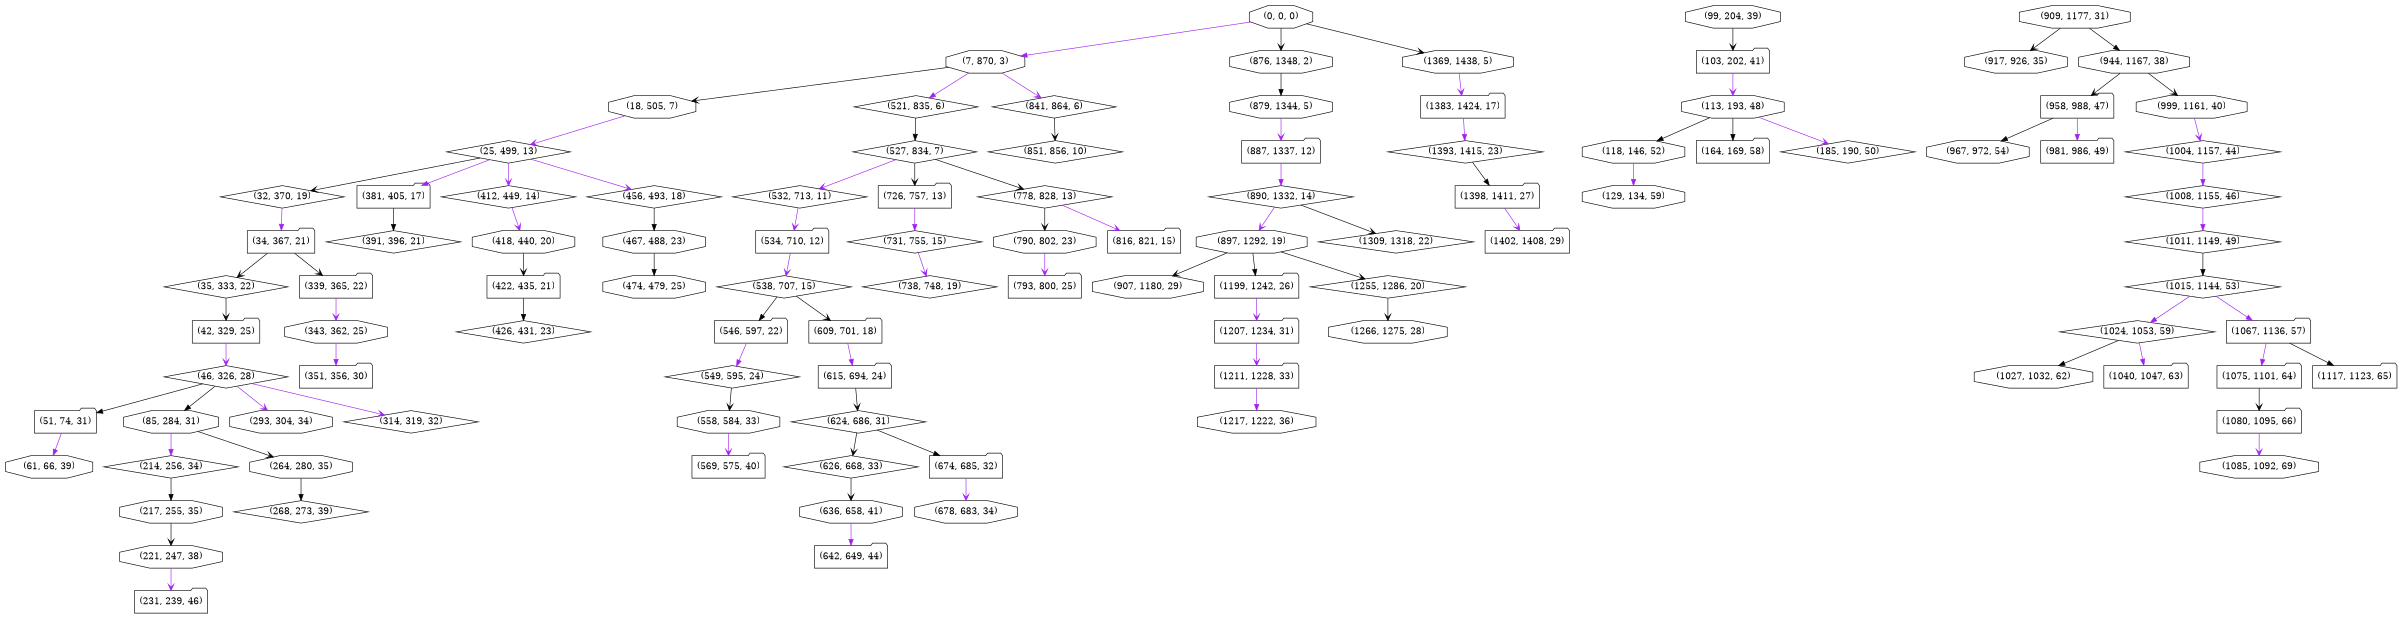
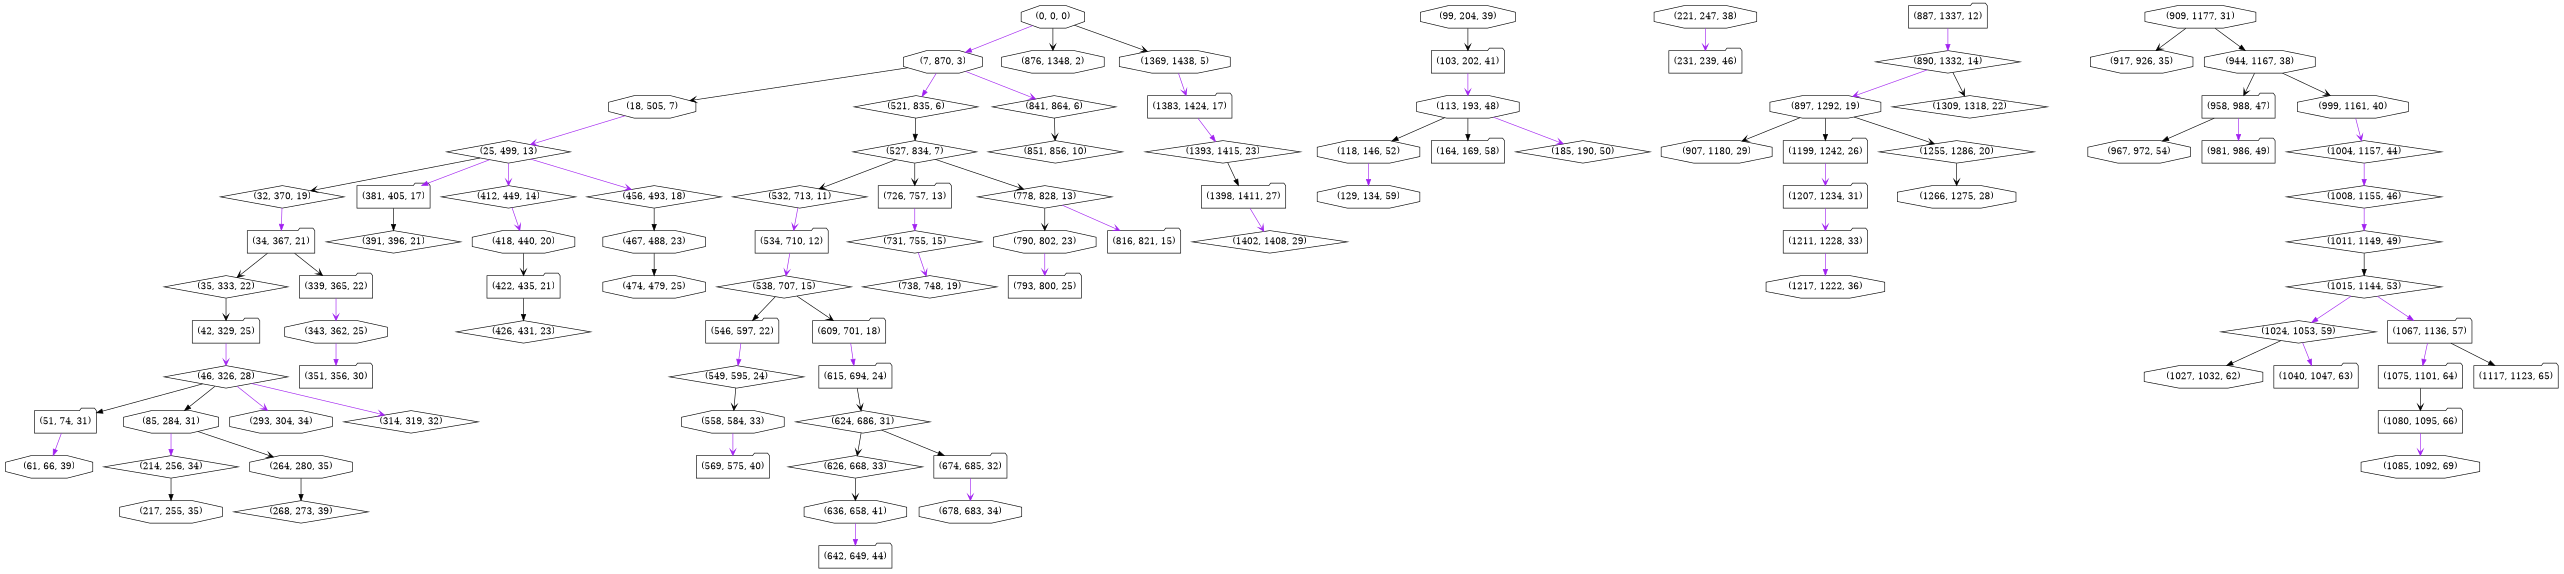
(1281, 107) -> none
(861, 173) -> (861, 173)
(1527, 242) -> (1270, 242)
(171, 531) -> none
